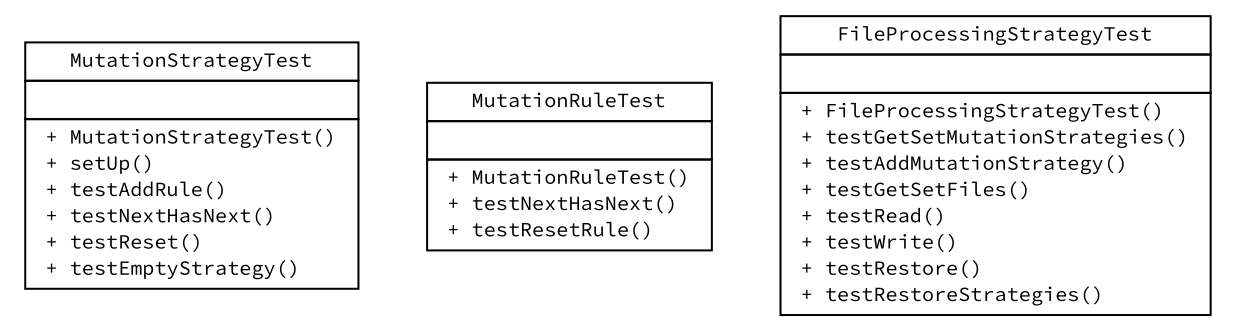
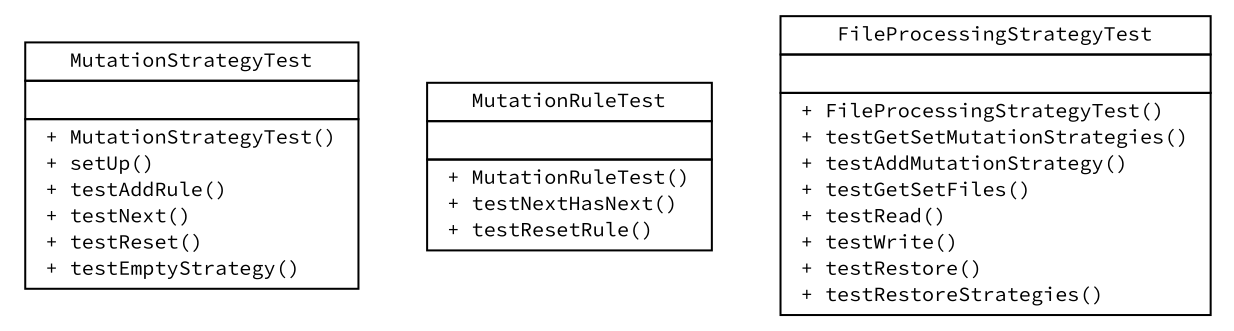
(162, 216) -> (119, 216)
